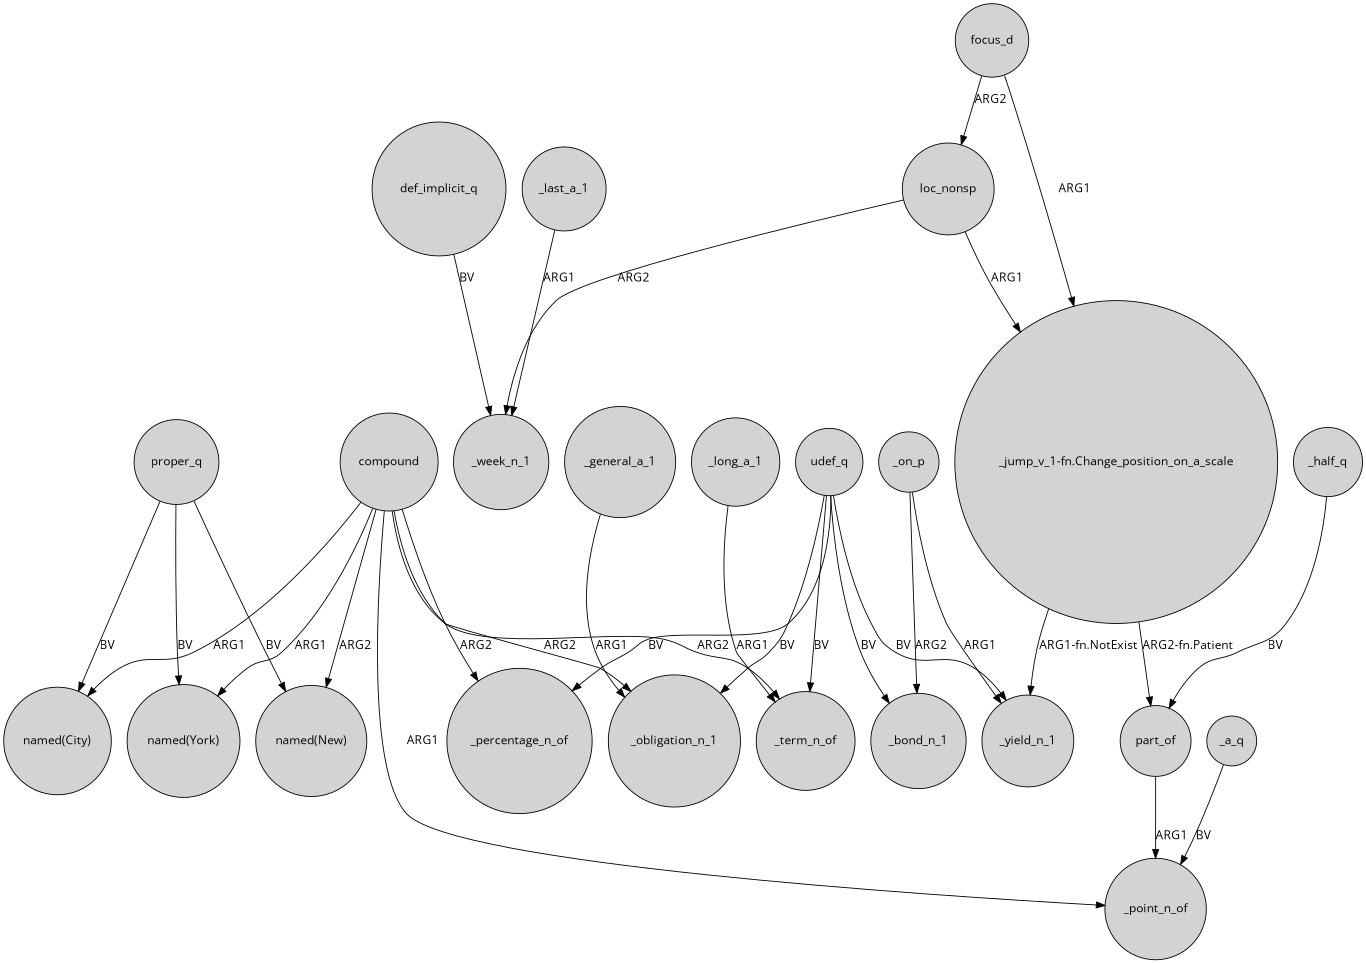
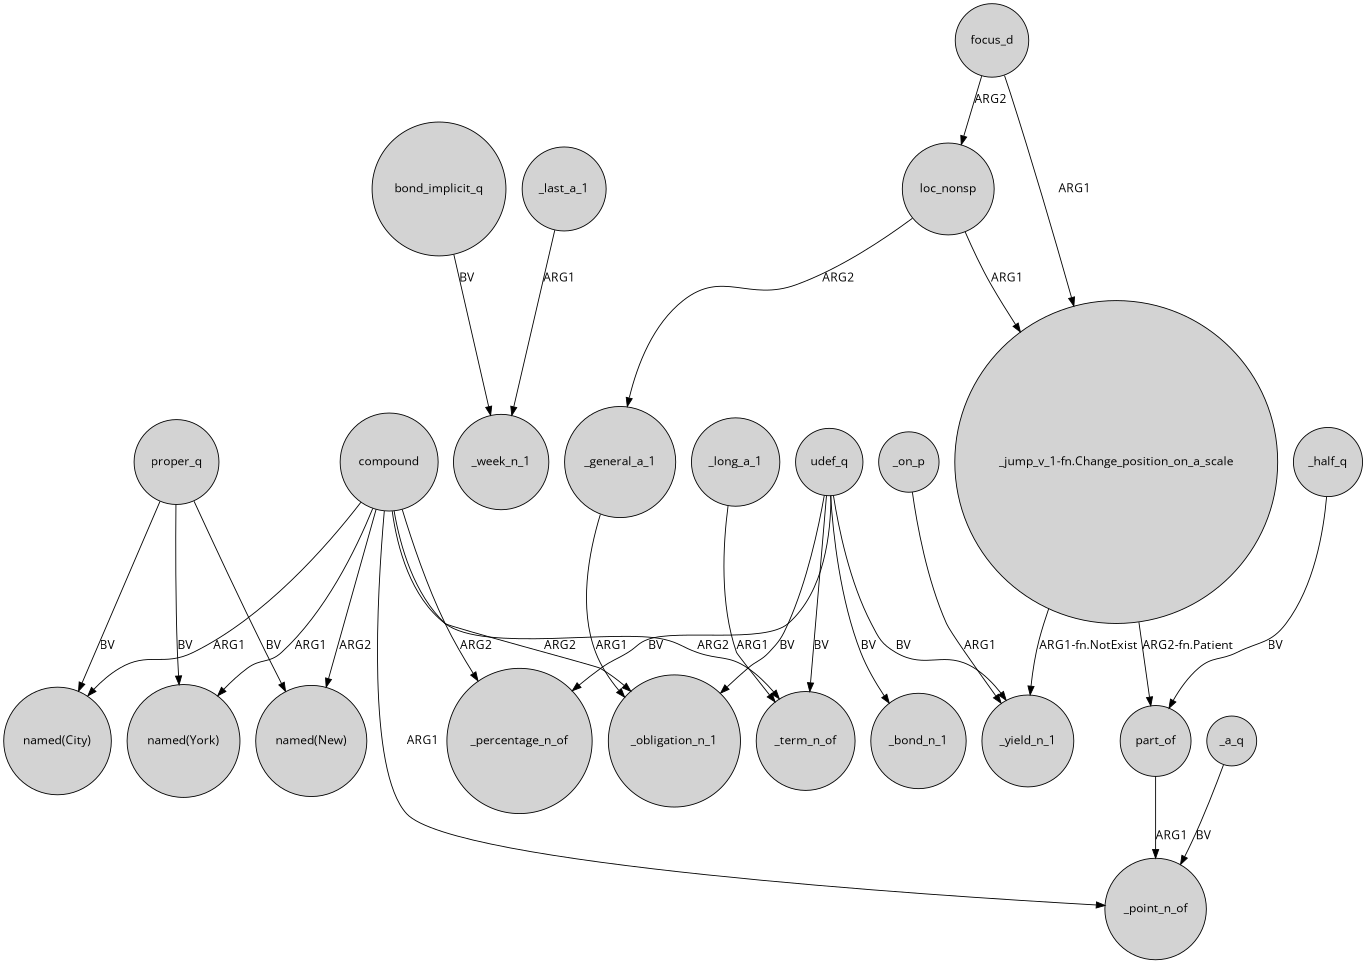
(439, 189) -> (439, 189)
(671, 259) -> (749, 289)
(913, 588) -> none
